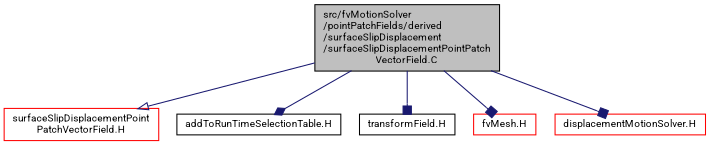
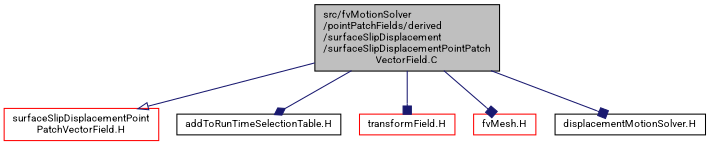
(407, 125) -> (407, 125)
(630, 125) -> (630, 125)
